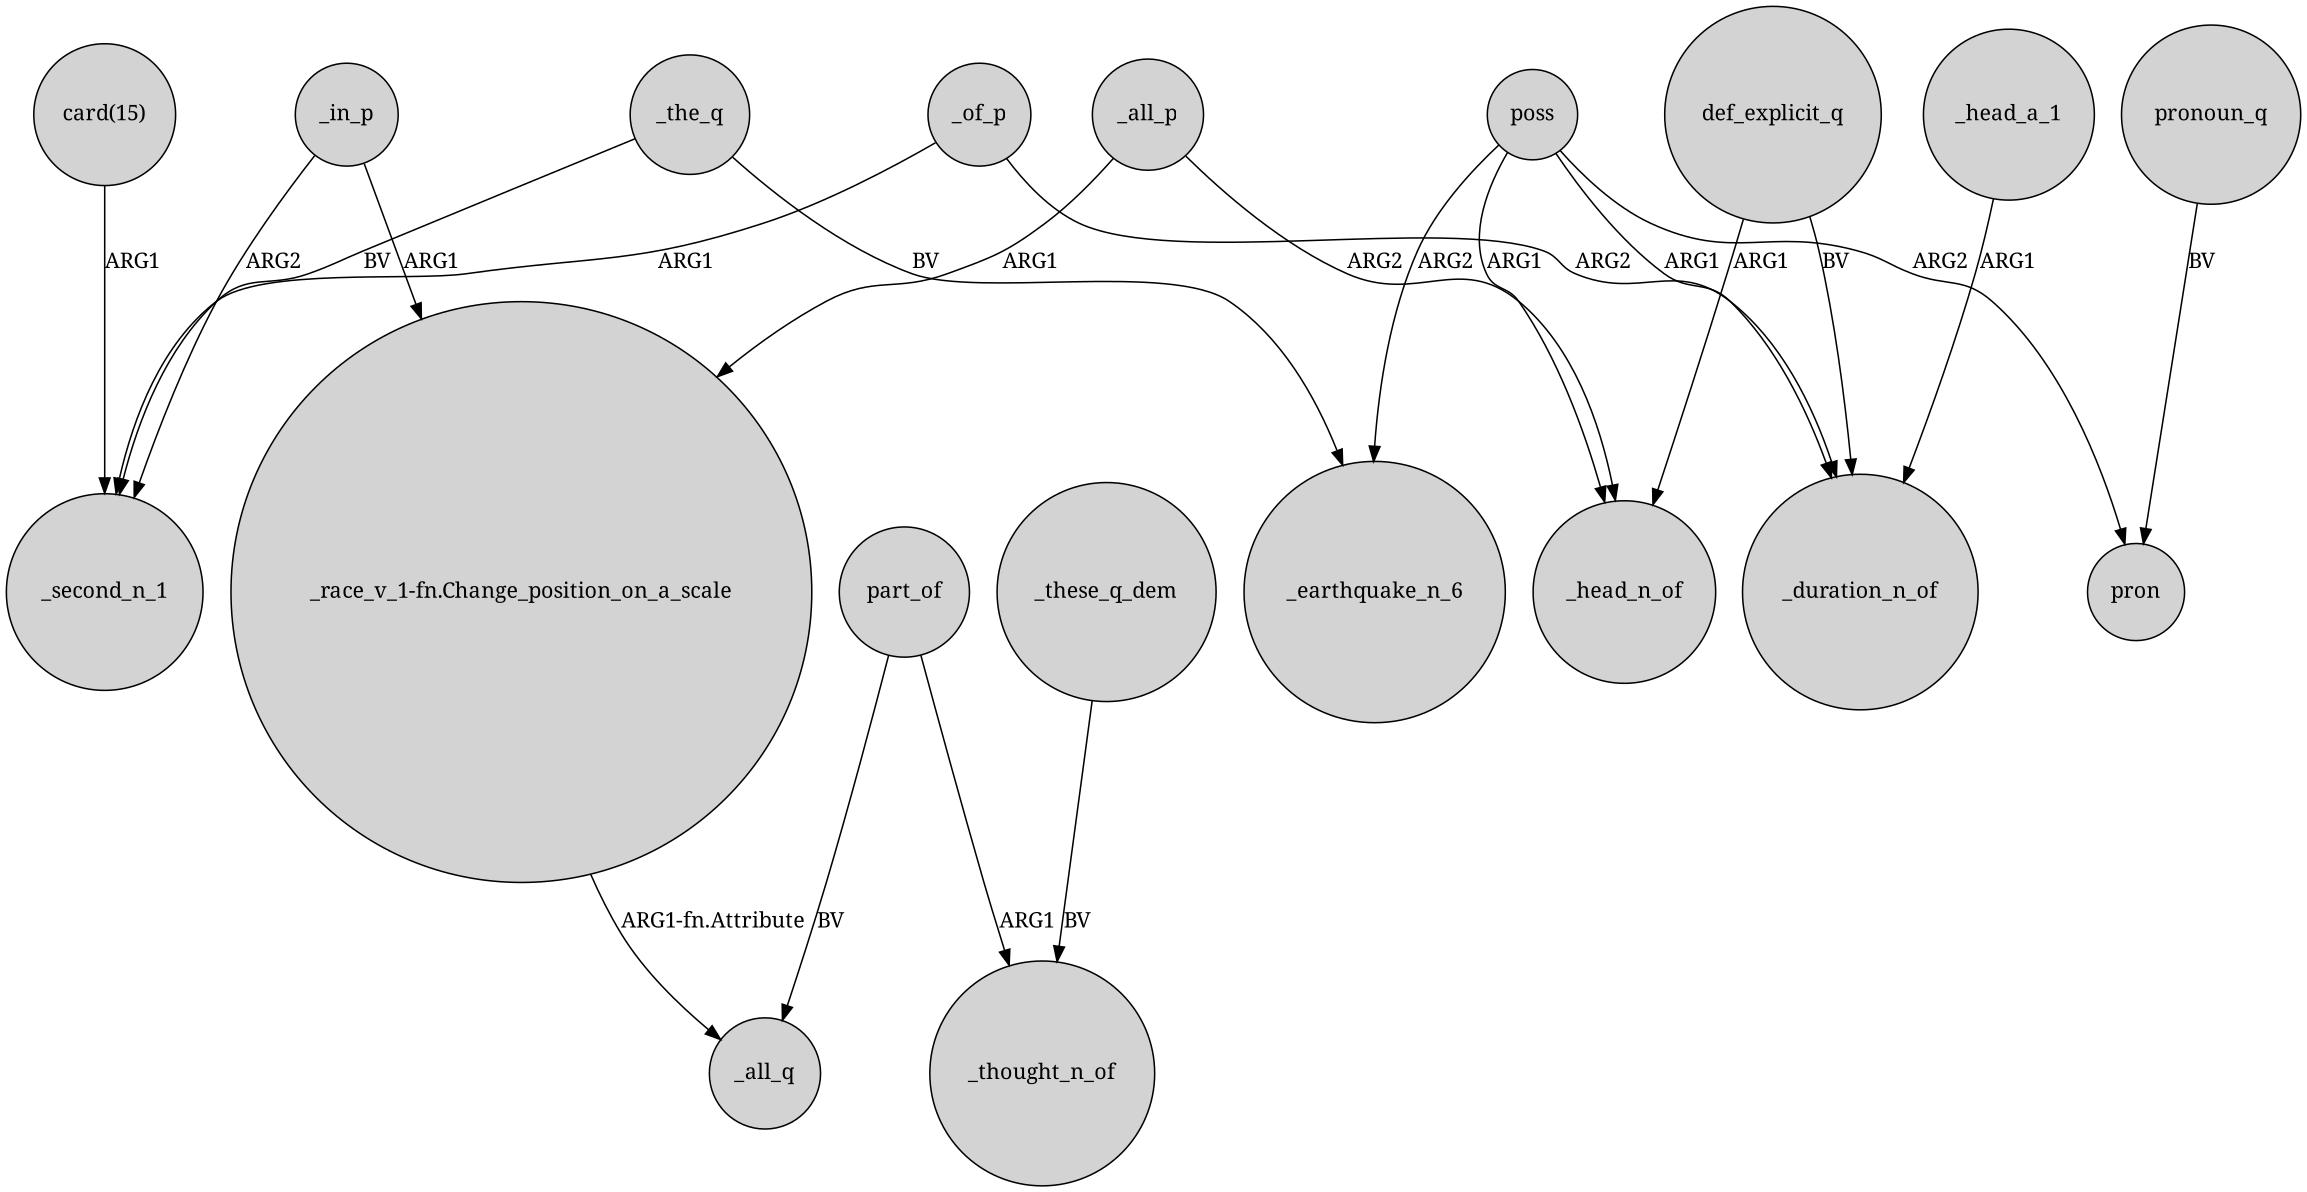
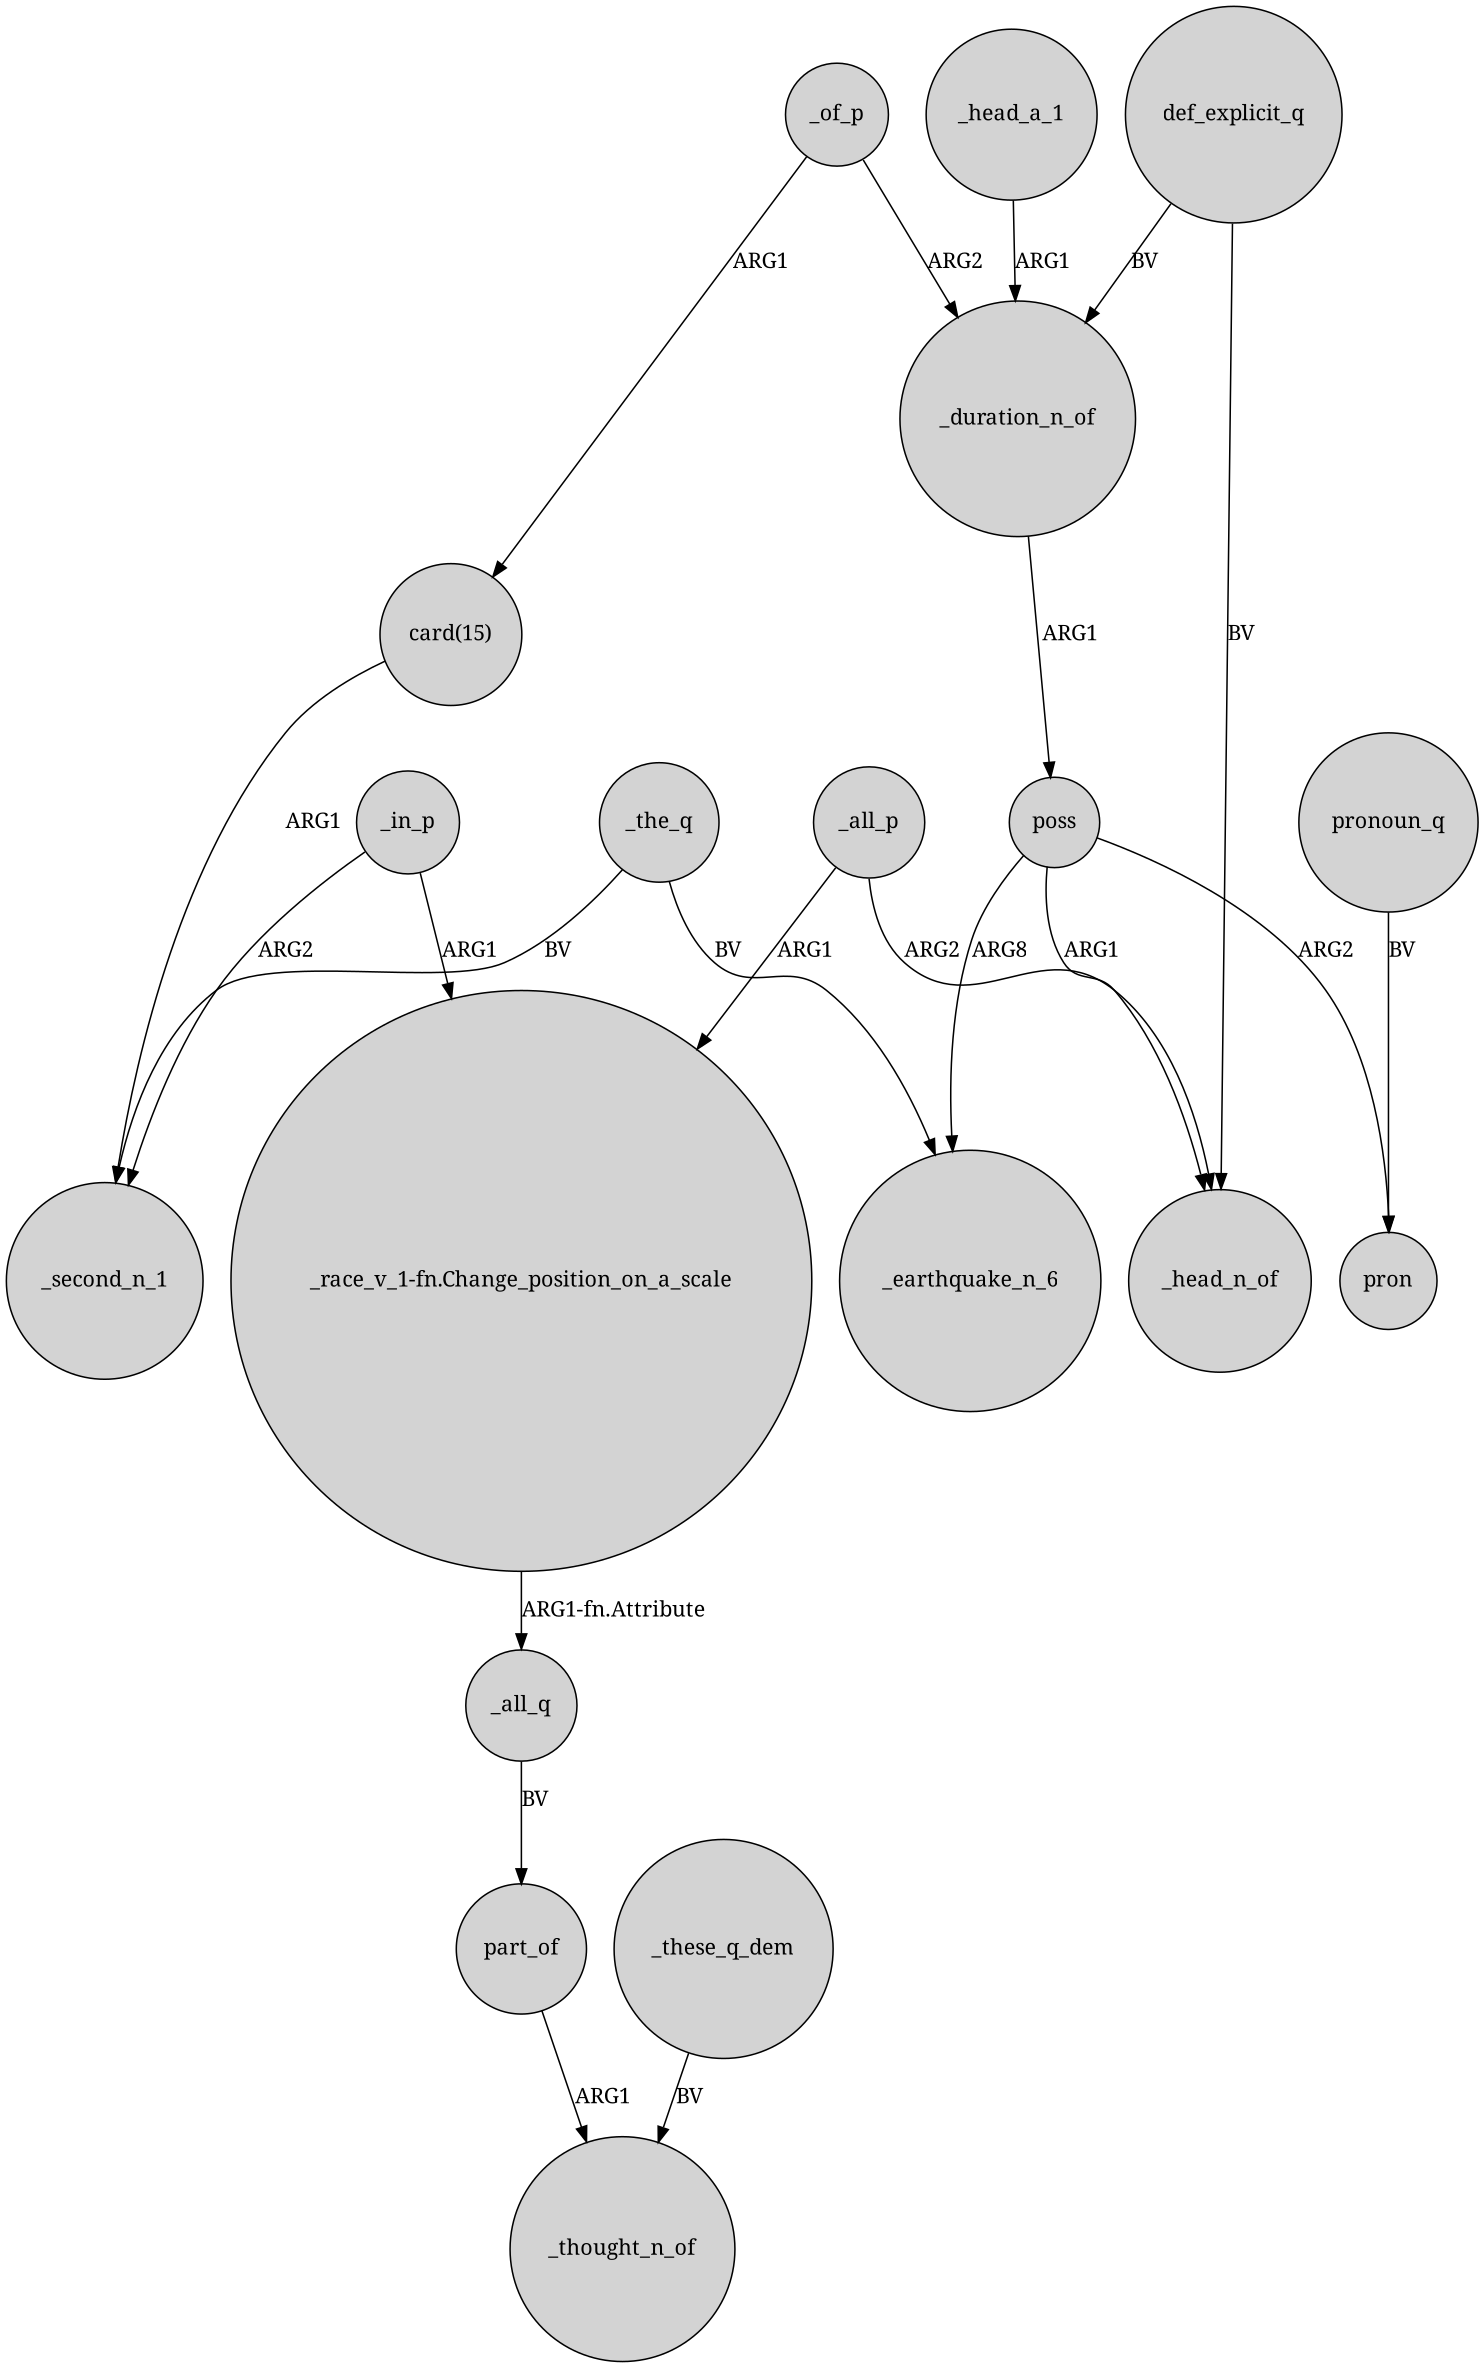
(1446, 262) -> (1000, 951)
(1761, 262) -> (1242, 635)
(483, 272) -> (655, 360)
(1661, 272) -> (1039, 649)
(841, 831) -> (521, 1815)
